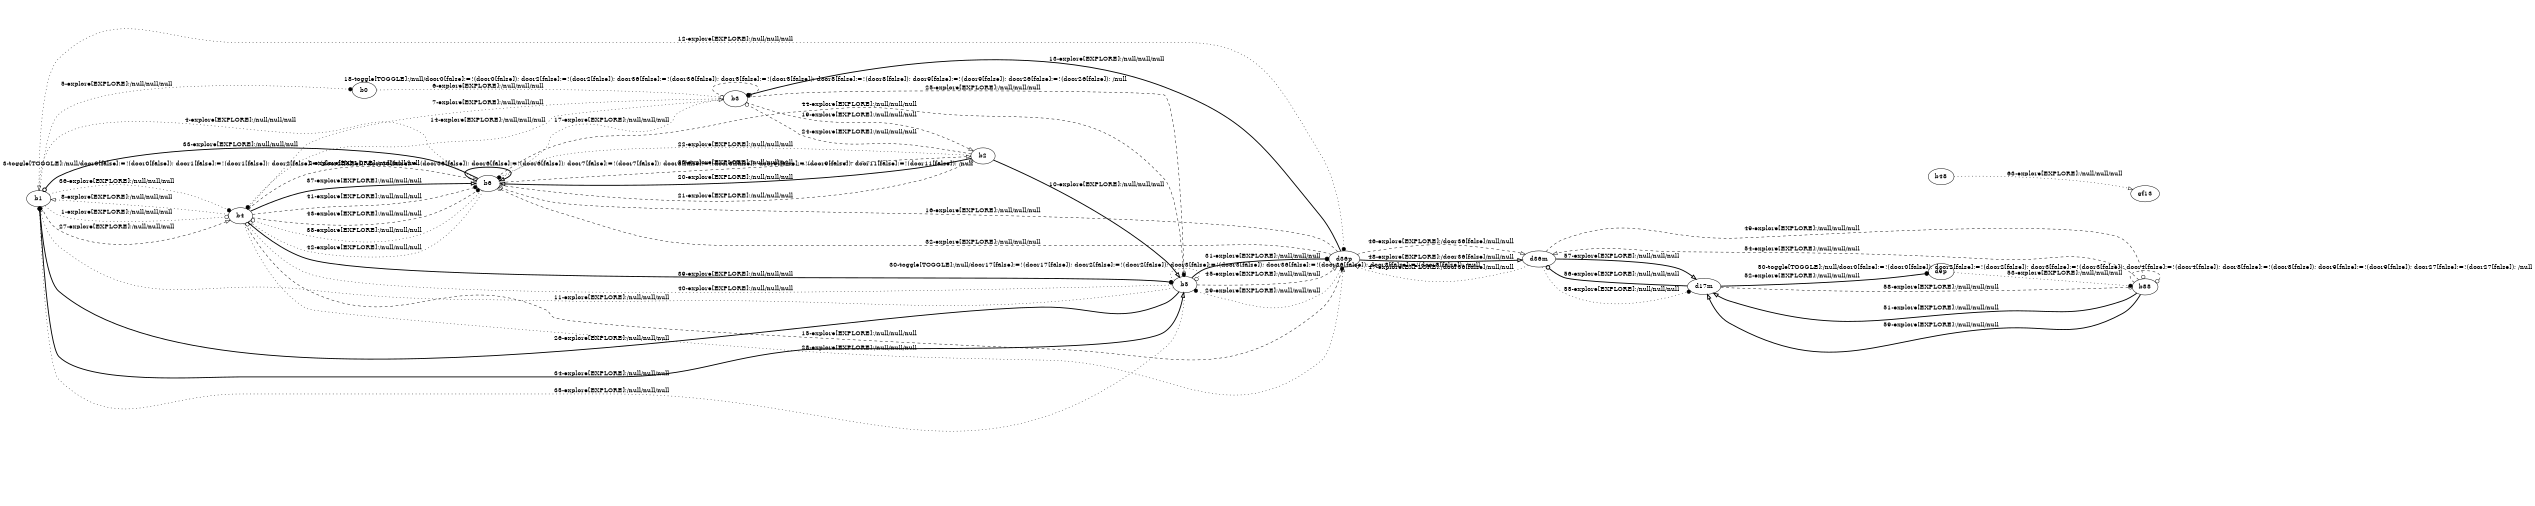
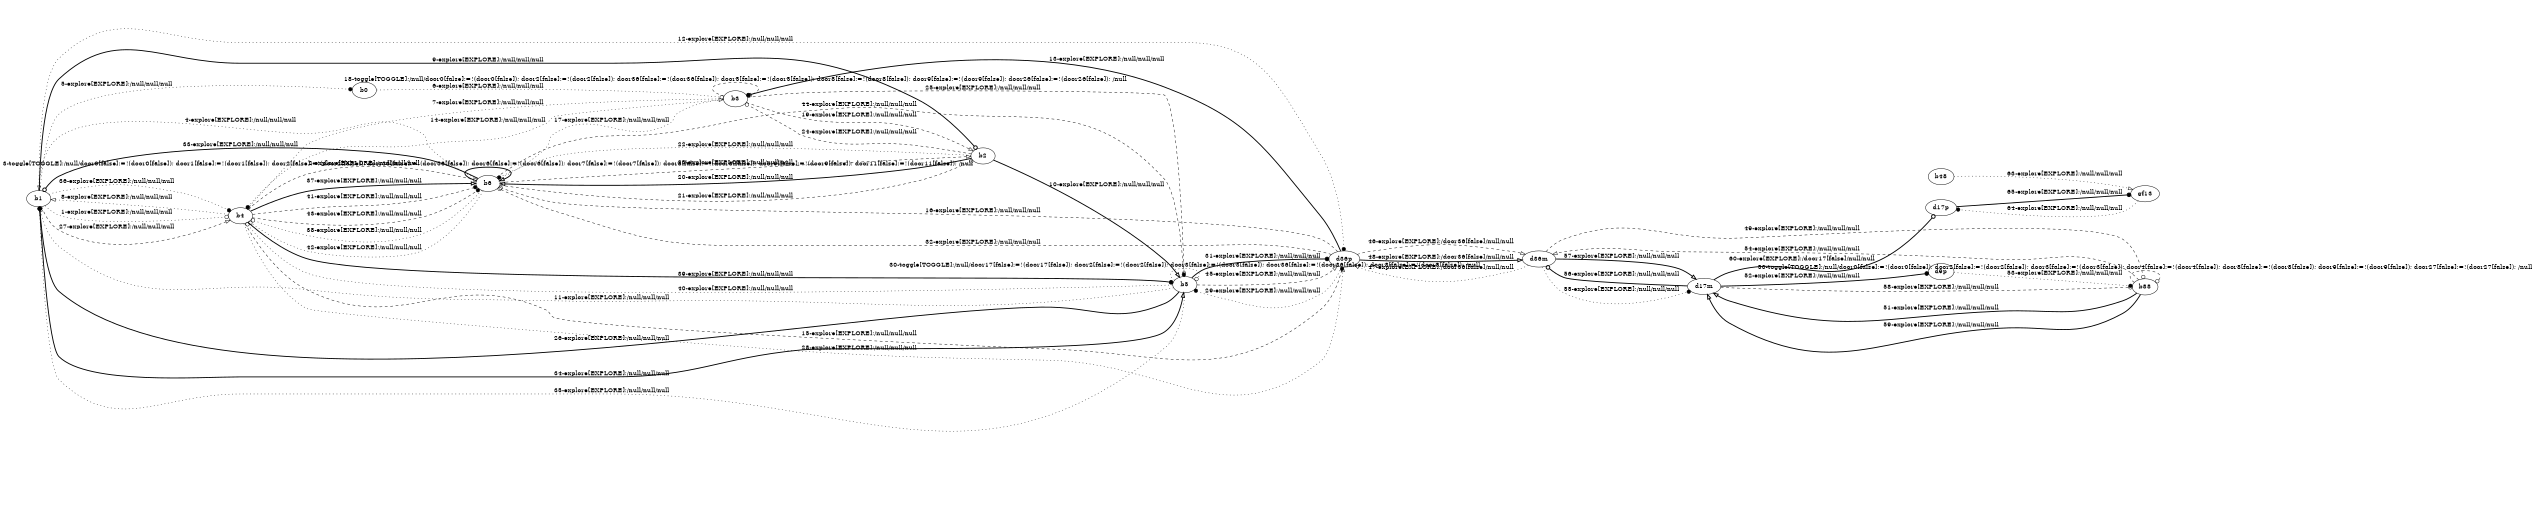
none -> (467, 63)
none -> (1941, 208)
